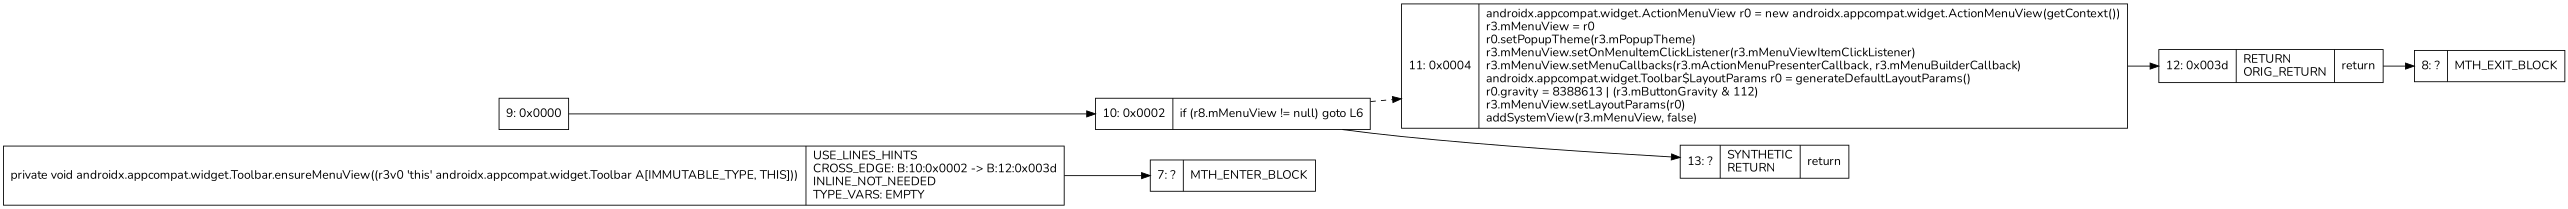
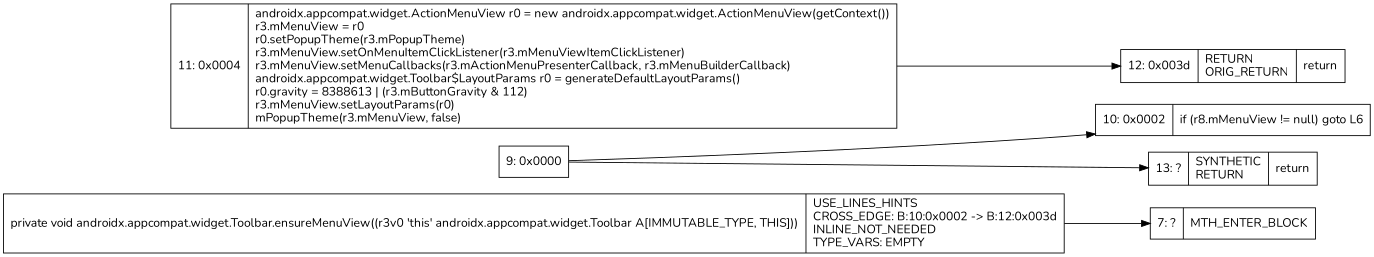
(2490, 66) -> none
(1382, 101) -> none
(1592, 118) -> (359, 118)
(1507, 146) -> (854, 165)
